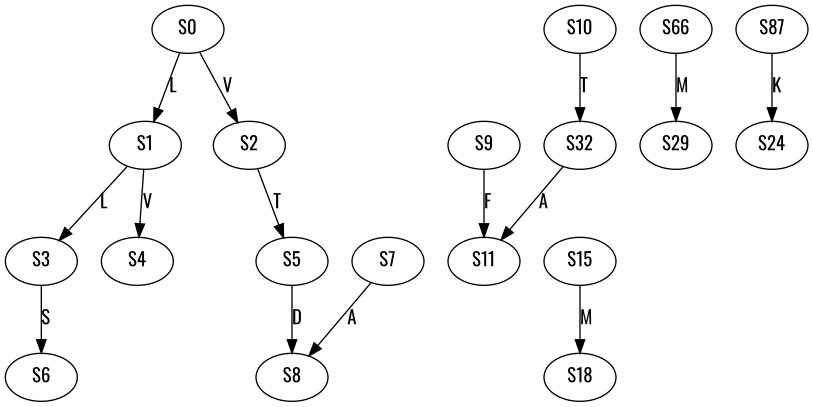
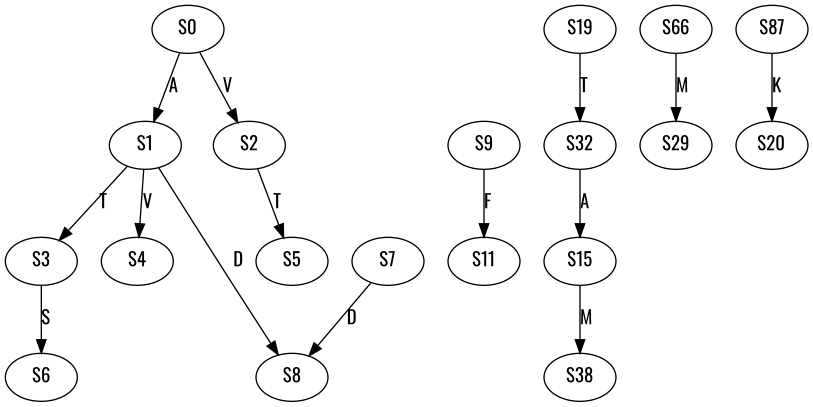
(580, 29) -> (580, 29)
(173, 87) -> (173, 87)
(772, 145) -> (772, 145)
(536, 198) -> (580, 197)
(104, 203) -> (104, 203)
(292, 313) -> (214, 256)
(352, 319) -> (352, 319)
(580, 377) -> (580, 377)
